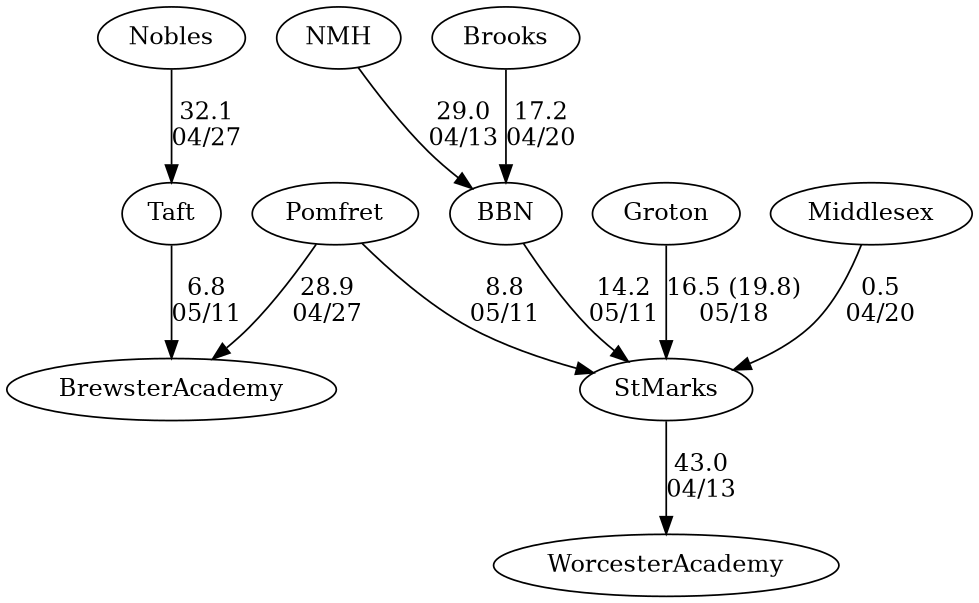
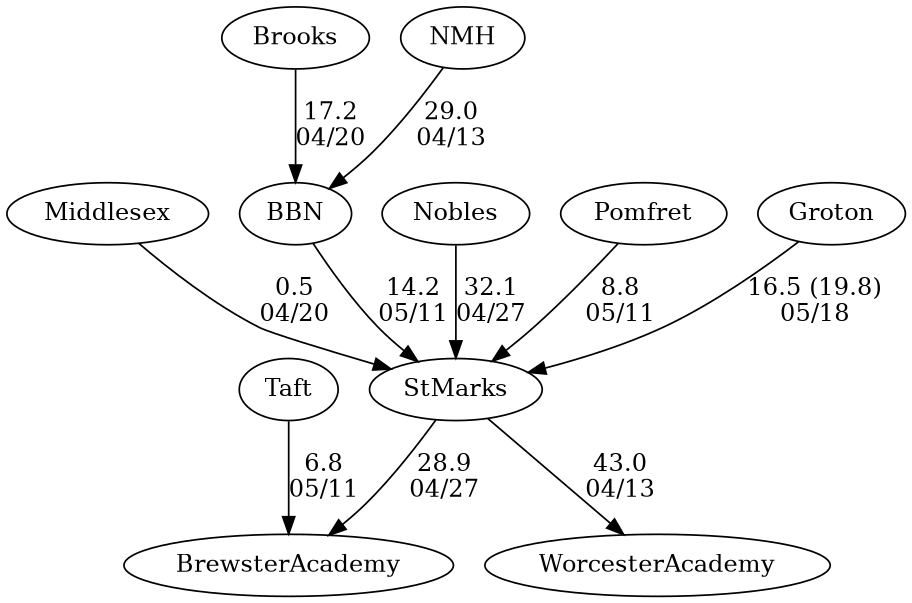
(172, 117) -> (456, 293)
(275, 299) -> (392, 475)
